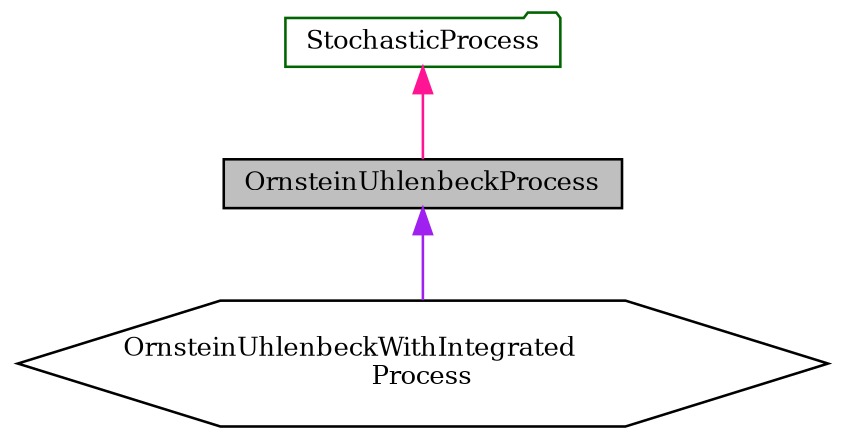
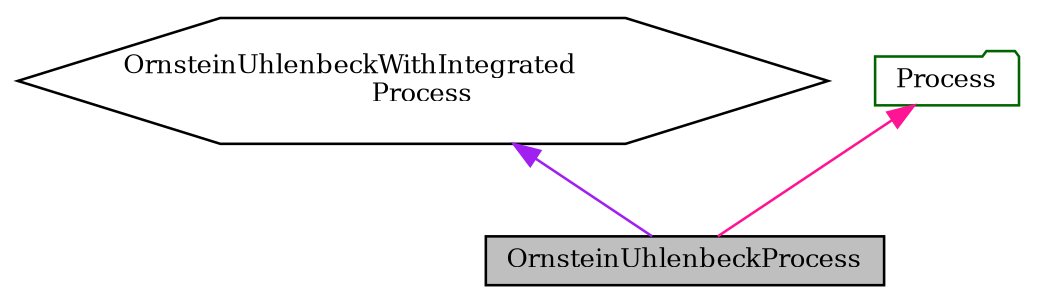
(423, 42) -> (947, 81)
(423, 267) -> (594, 197)
